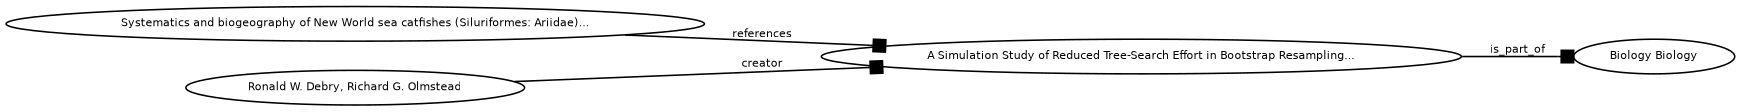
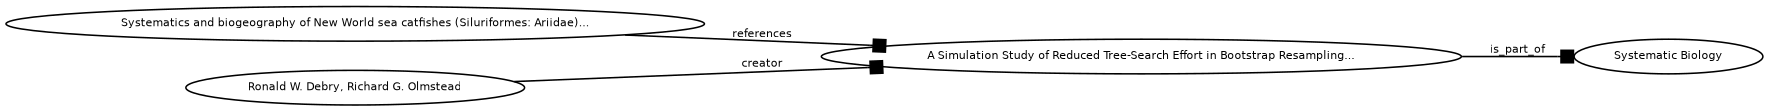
(1654, 57) -> (1669, 57)
